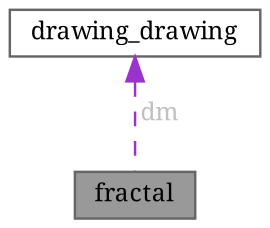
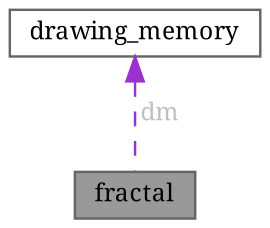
(135, 33) -> (135, 33)
